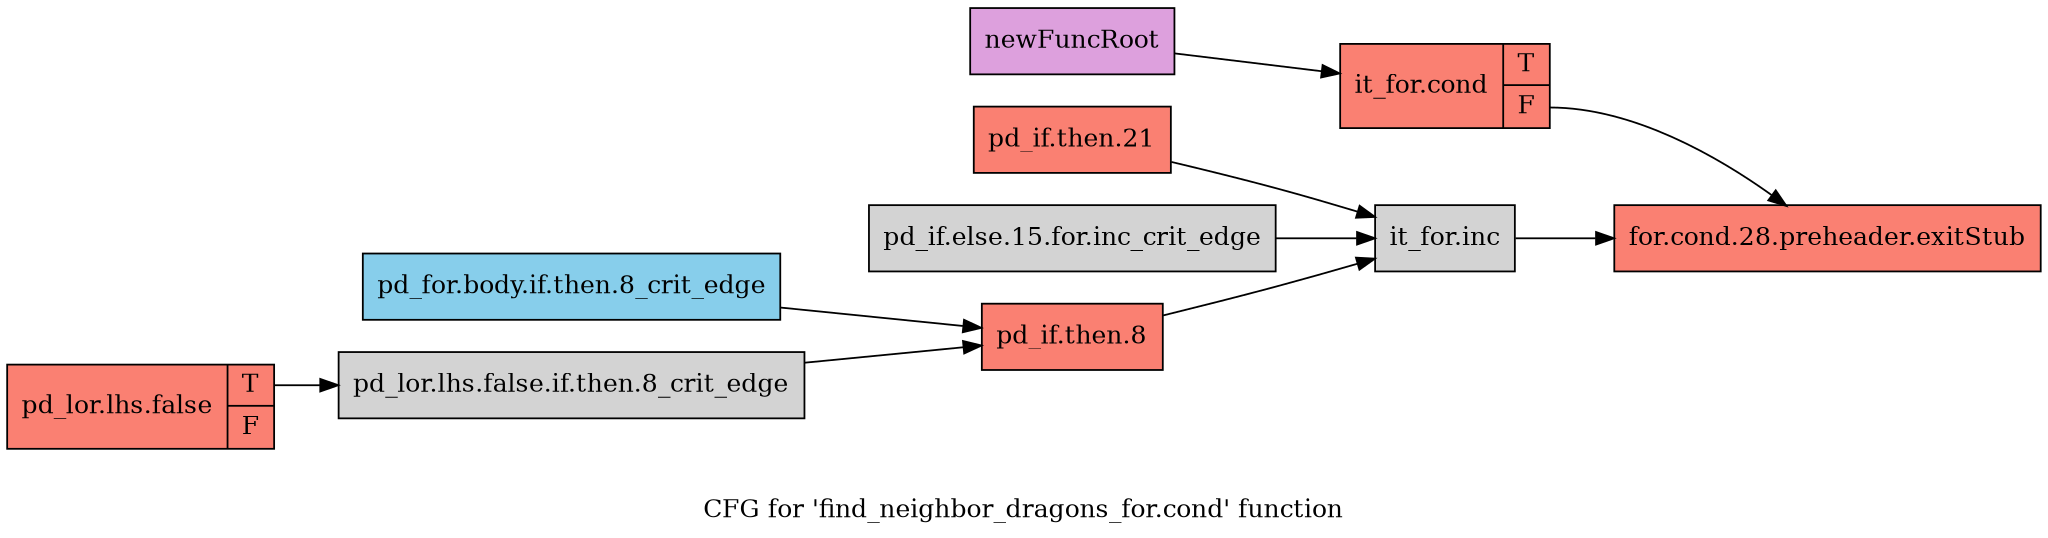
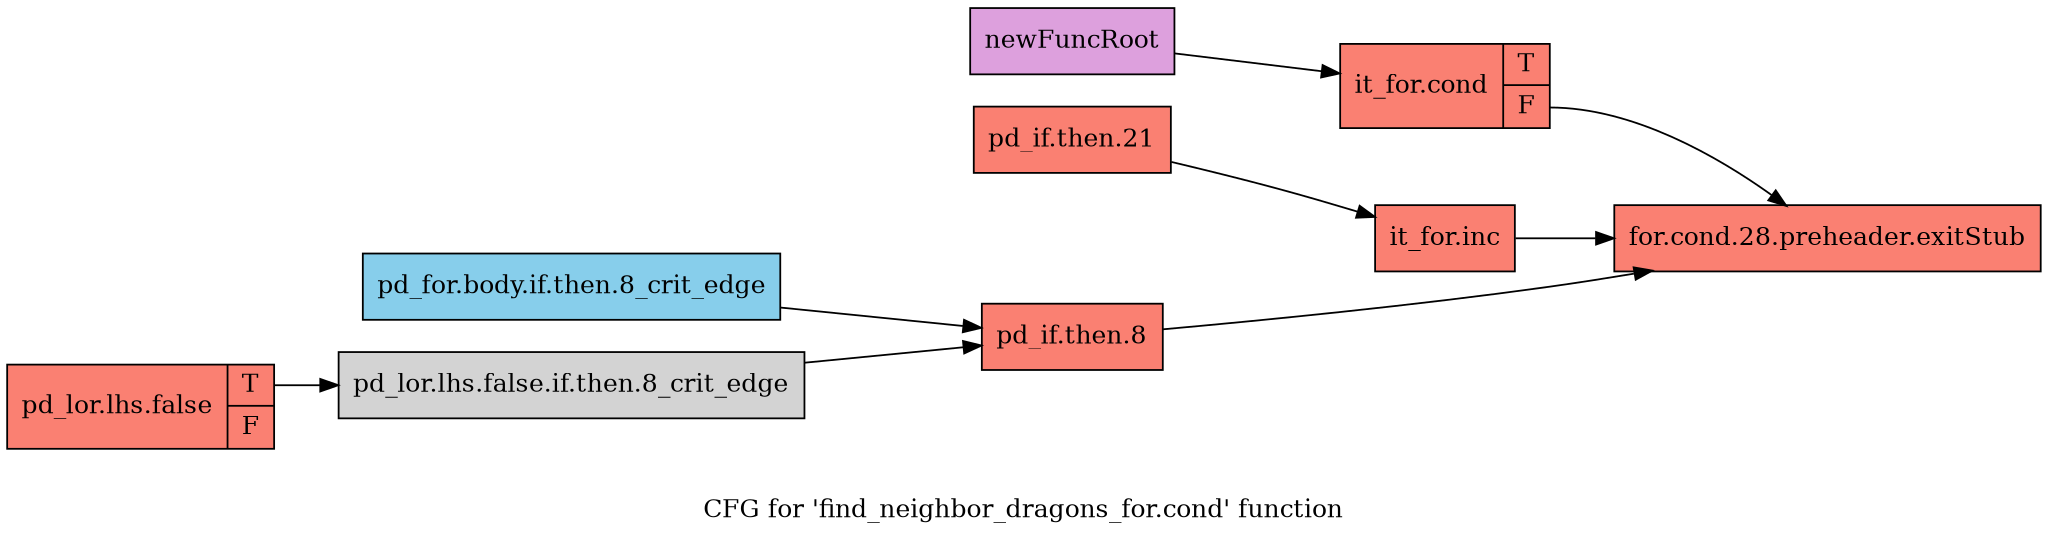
(1072, 238) -> none
(1445, 238) -> (1445, 238)
(1260, 291) -> (1399, 306)
